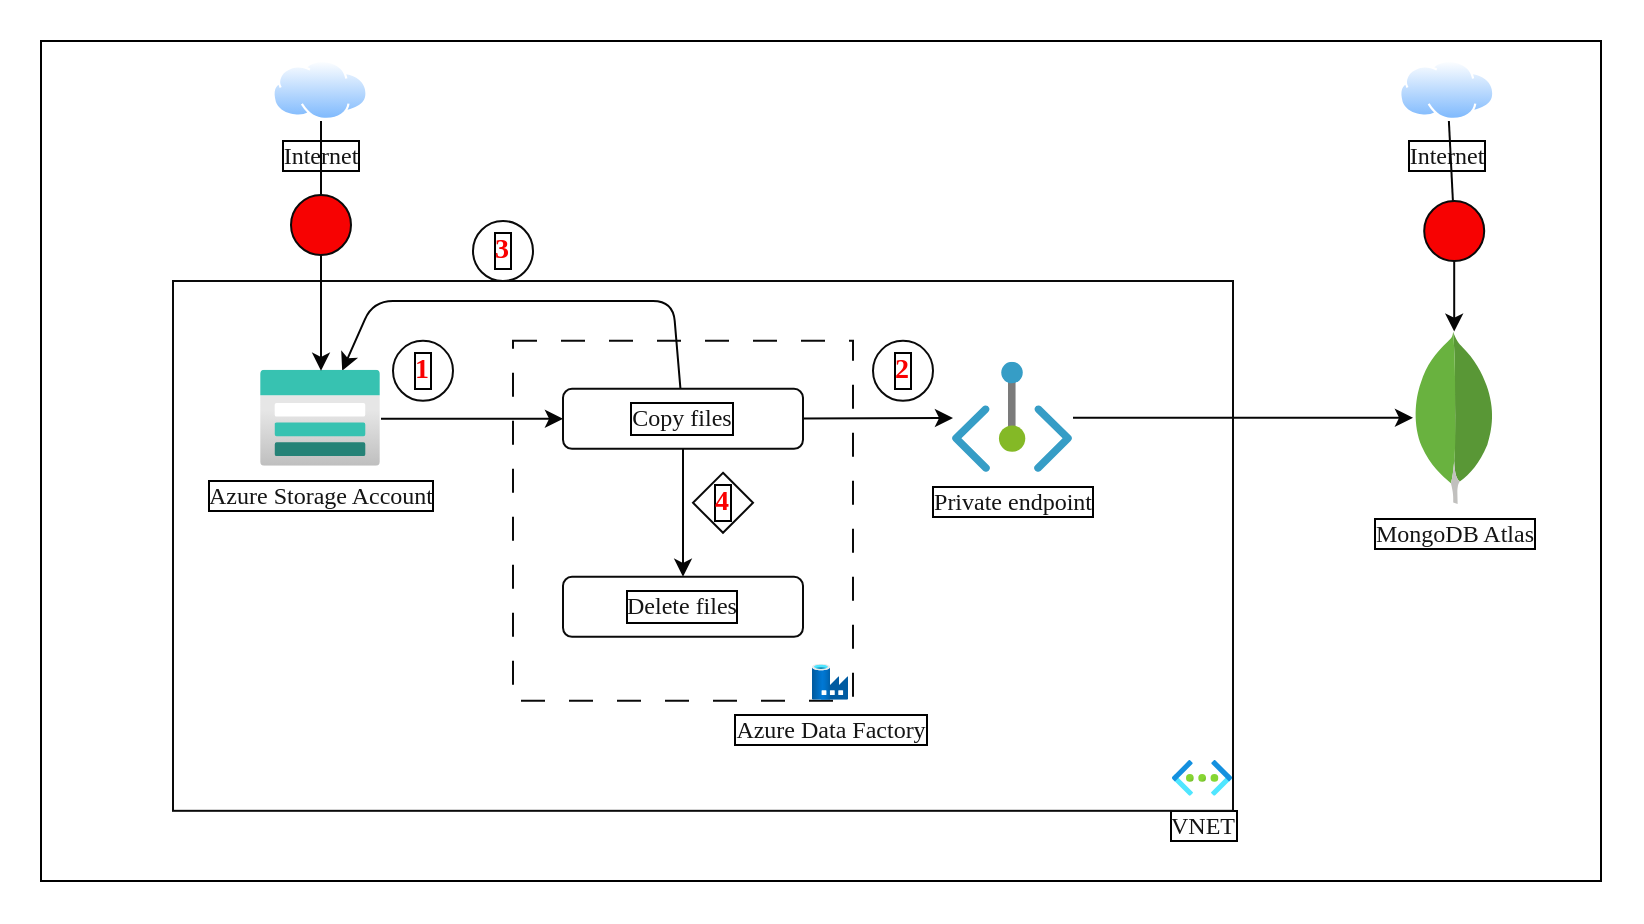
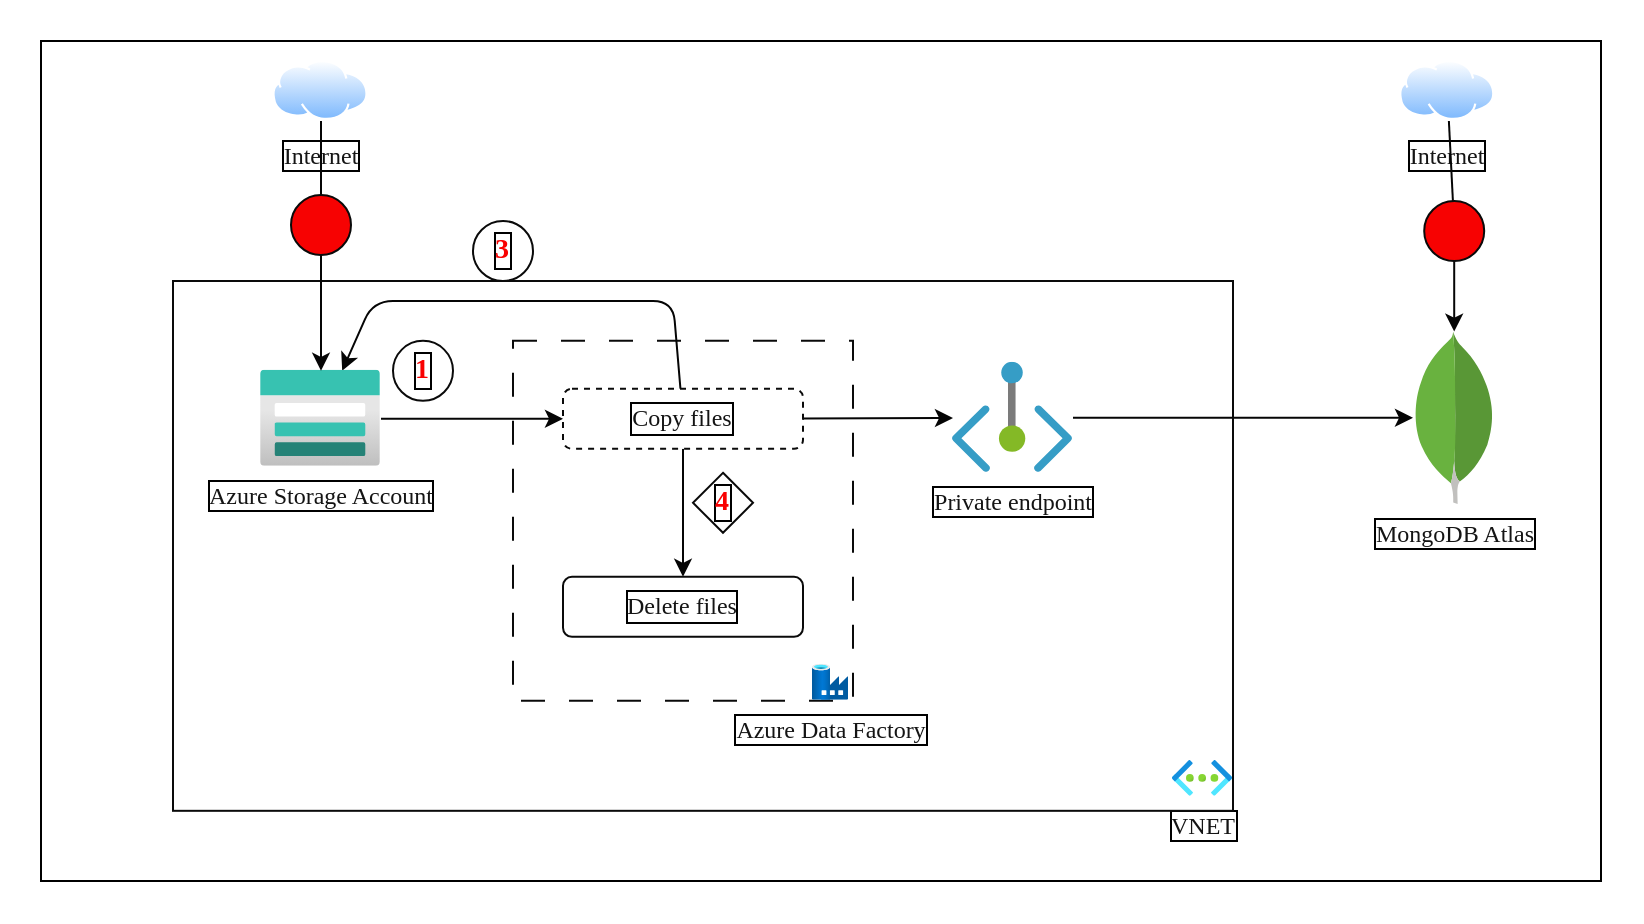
(903, 371) -> none
(683, 419) -> (683, 419)
